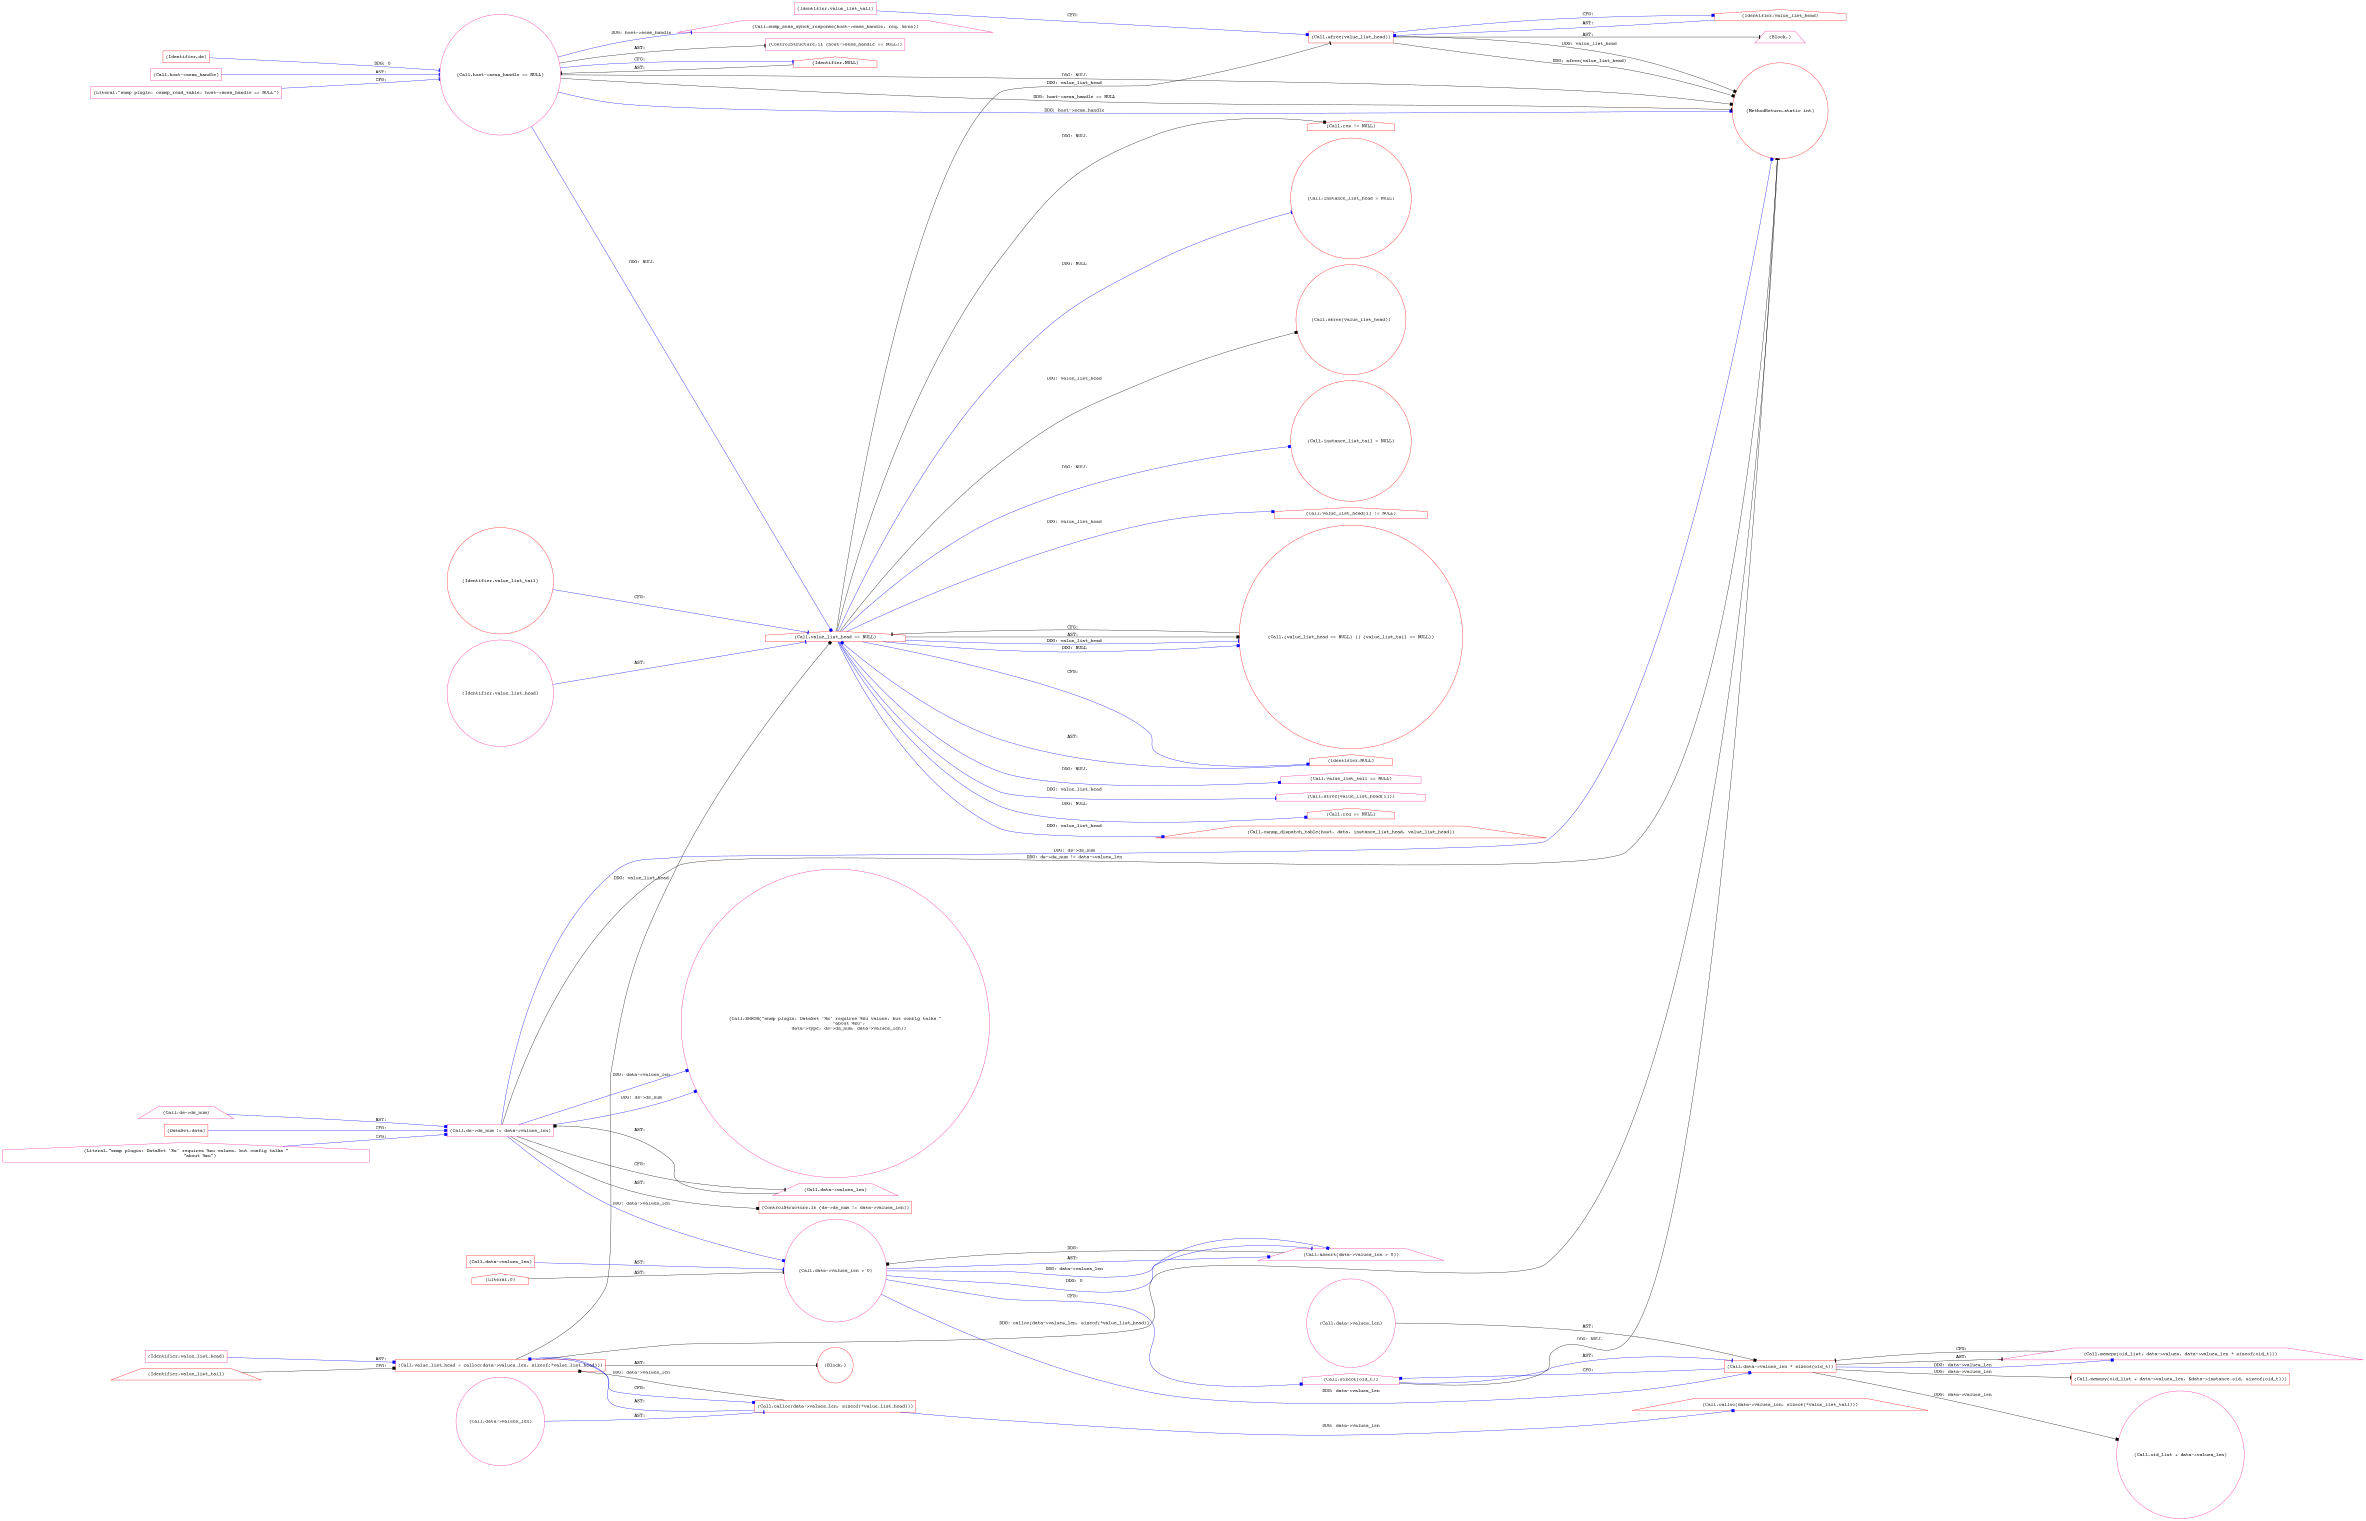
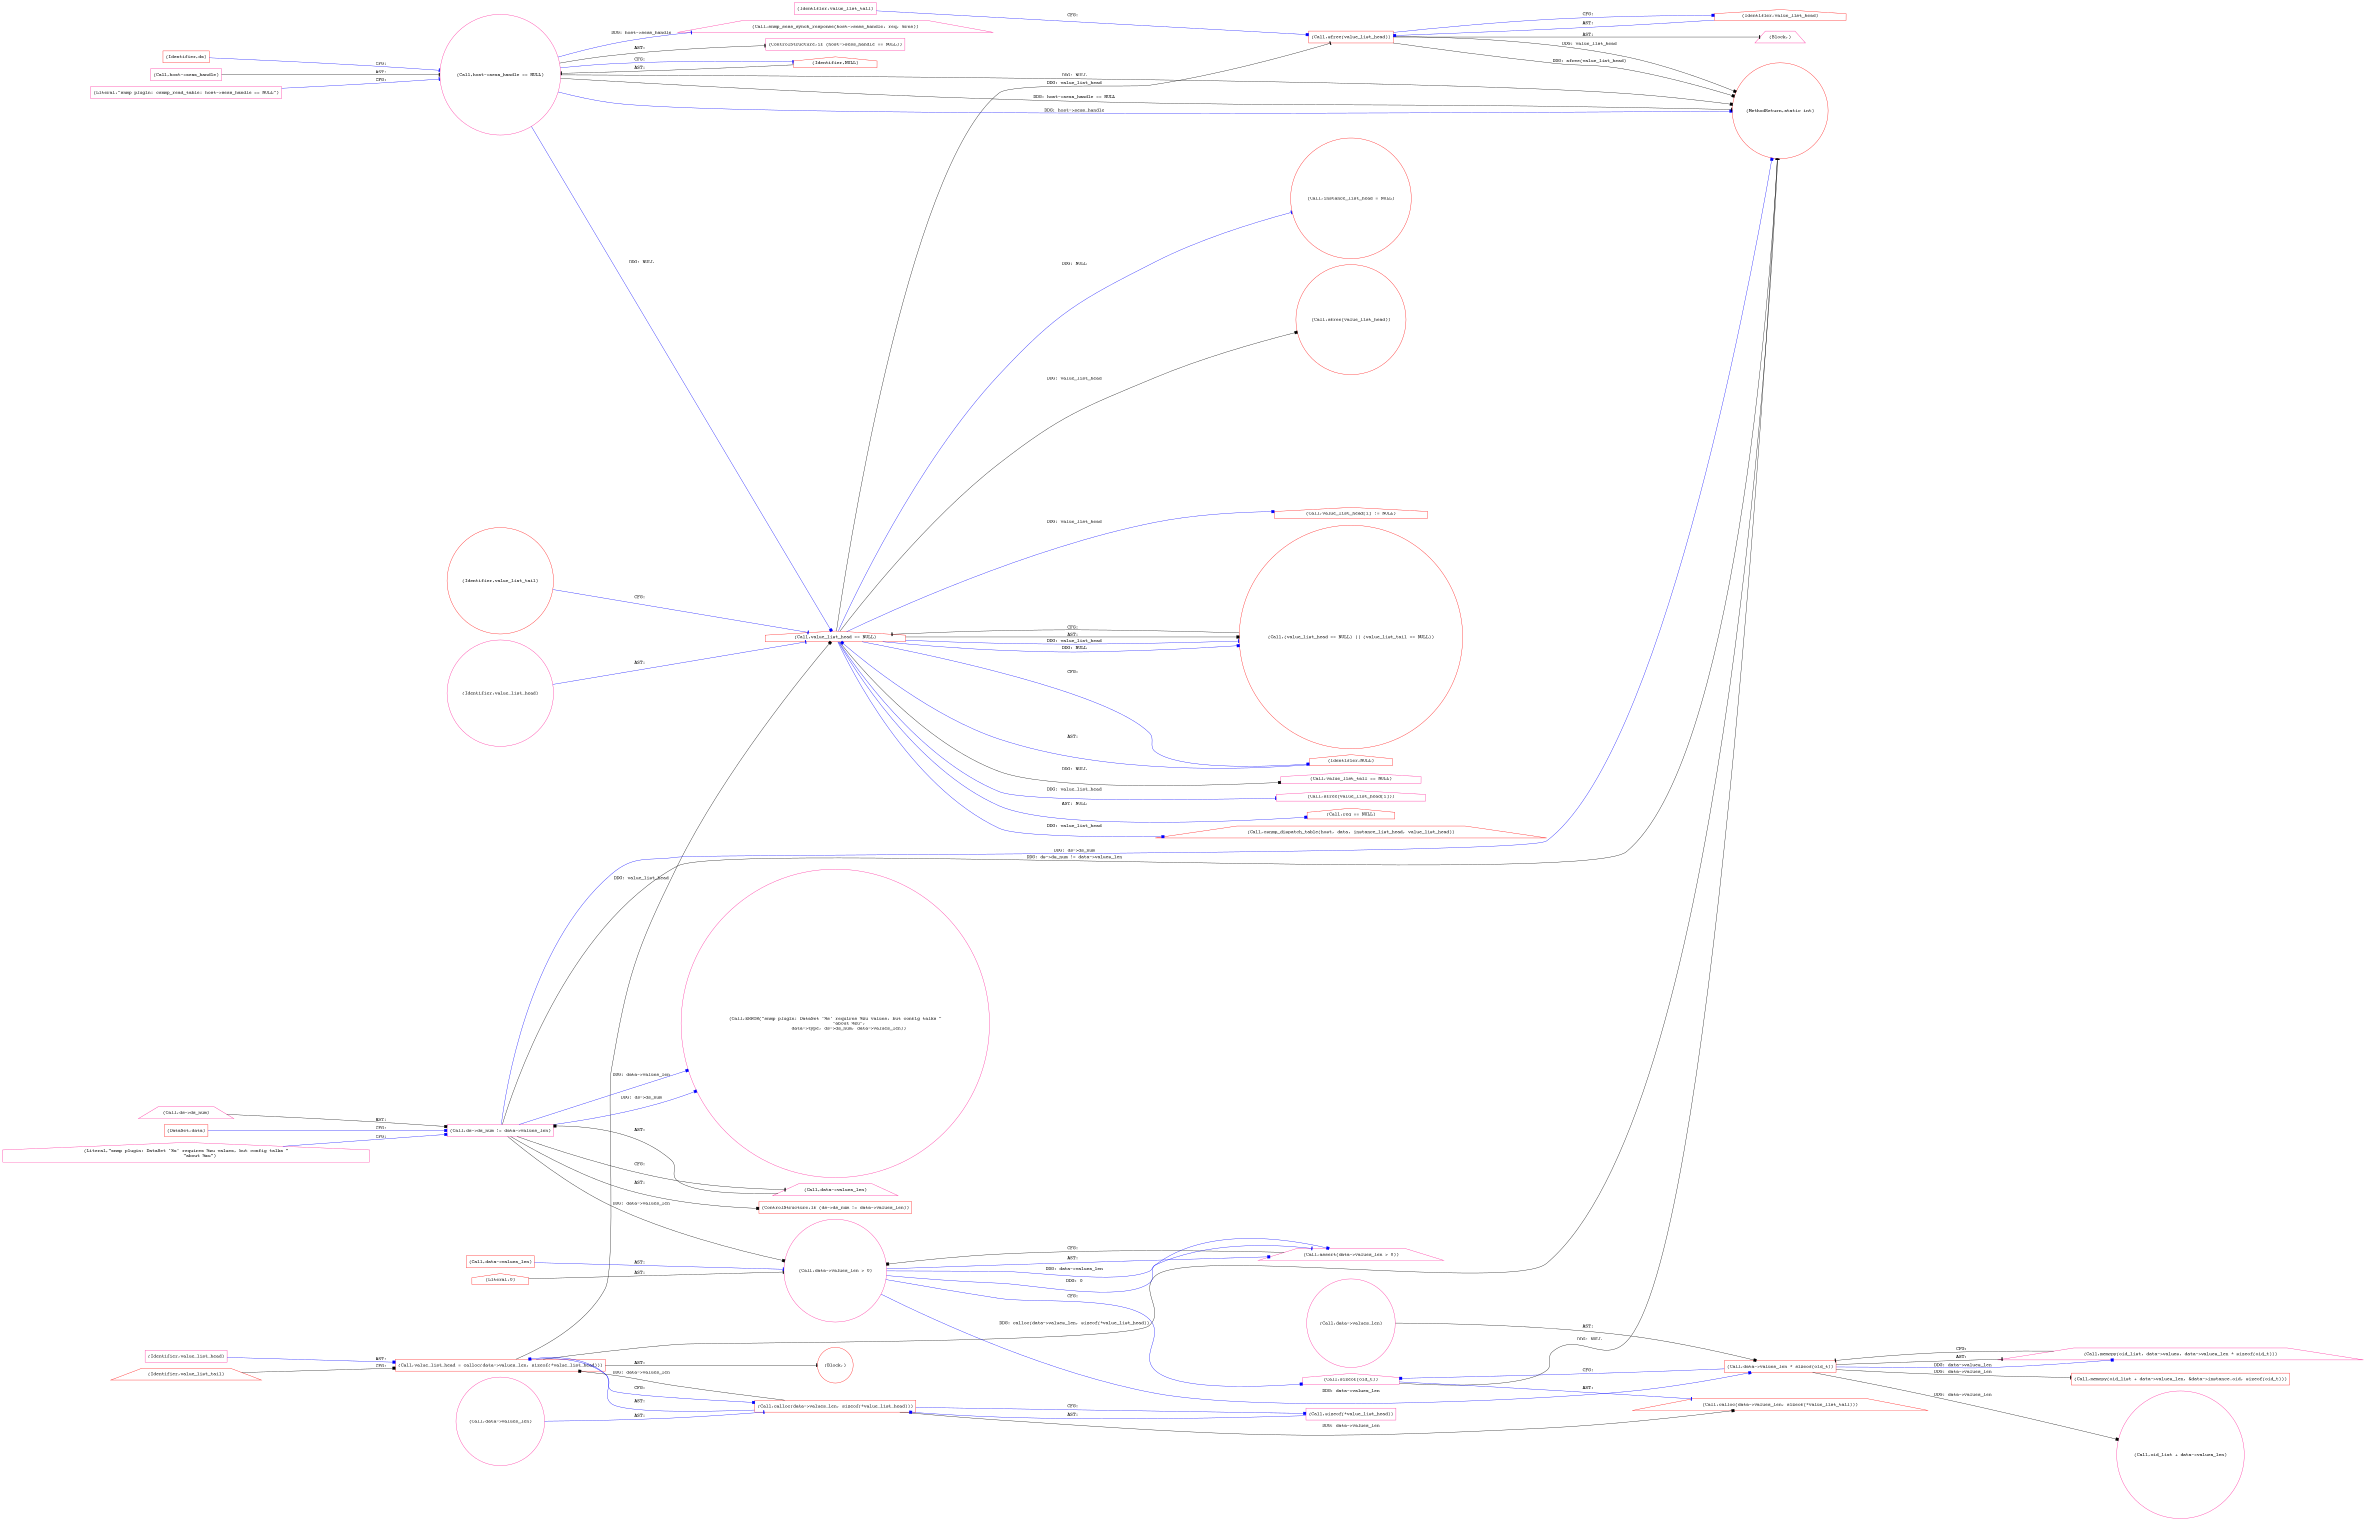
(382, 64) -> (382, 64)
(330, 75) -> (330, 75)
(1351, 126) -> none
(1351, 441) -> none
(1034, 779) -> (1034, 779)
(1074, 803) -> (1074, 803)
(335, 1120) -> (335, 1120)
(636, 1217) -> (636, 1217)
(1074, 1248) -> (1074, 1248)
(1565, 1365) -> (1545, 1390)
none -> (1351, 1414)
(1315, 1435) -> (1315, 1435)
